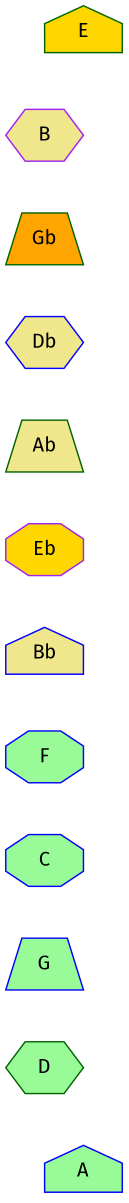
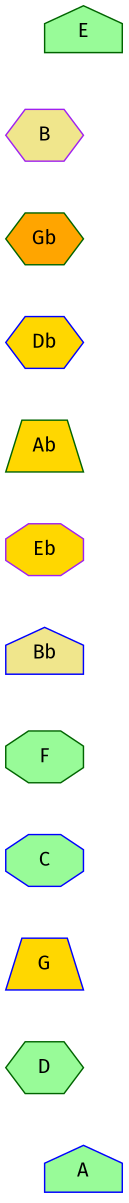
(83, 32) -> (83, 32)
(45, 239) -> (45, 239)
(45, 342) -> (45, 342)
(45, 446) -> (45, 446)
(45, 757) -> (45, 757)
(45, 964) -> (45, 964)
